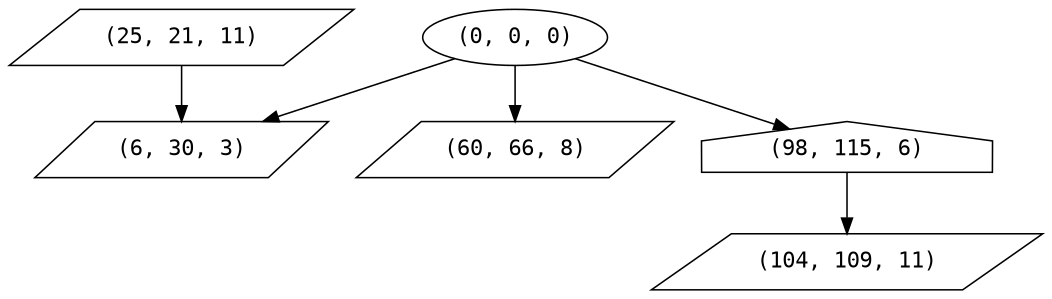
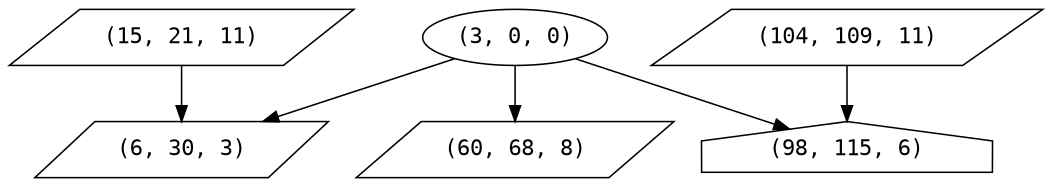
(182, 37) -> (182, 37)
(515, 37) -> (515, 37)
(515, 150) -> (515, 150)
(847, 195) -> (847, 86)
